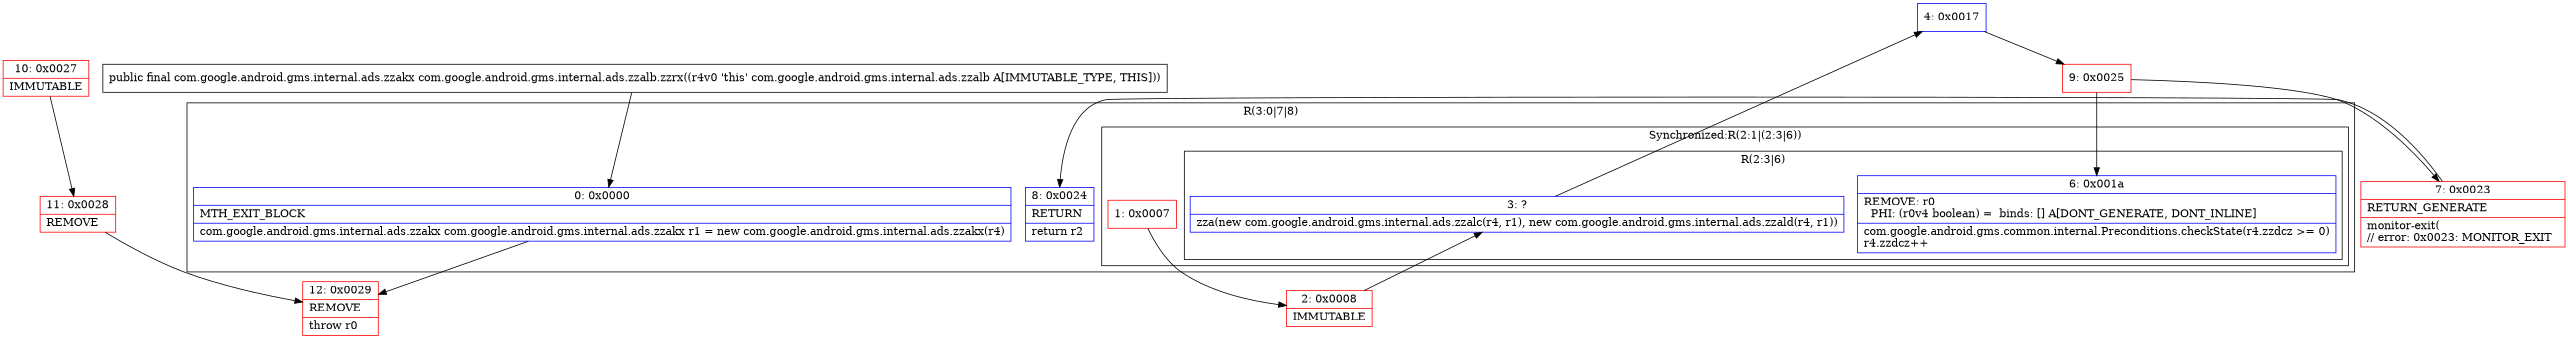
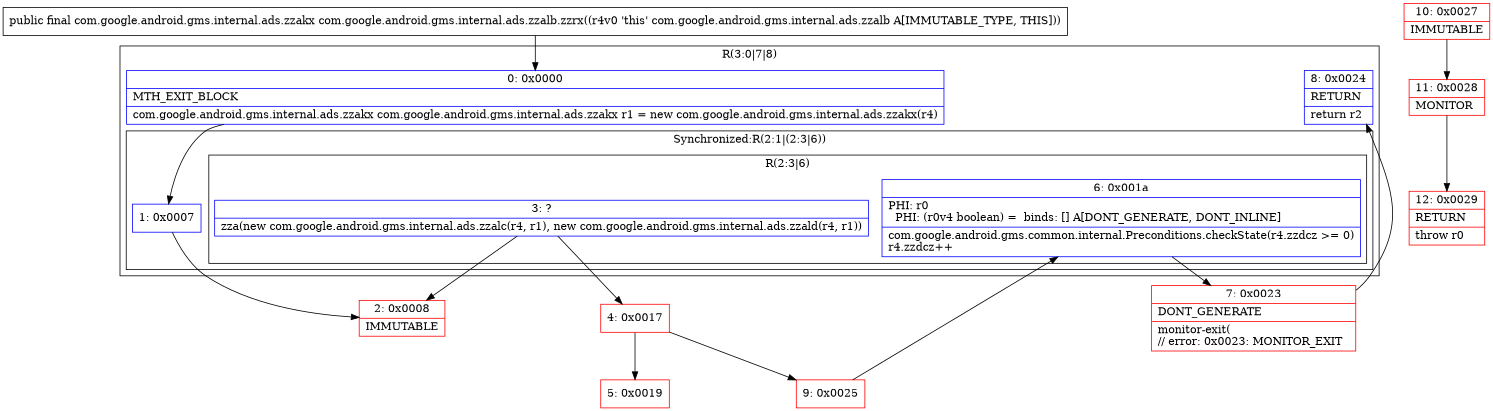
(1952, 18) -> (635, 318)
(2296, 91) -> (1188, 269)
(1902, 202) -> (910, 206)
(2427, 208) -> (1210, 312)
(1142, 214) -> (167, 218)
(72, 223) -> (1444, 106)
(1439, 254) -> (486, 258)
(457, 266) -> (187, 152)
(335, 308) -> (1441, 218)
none -> (635, 394)
